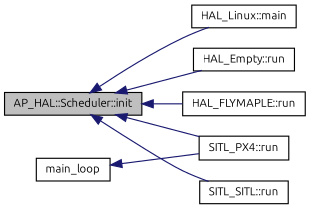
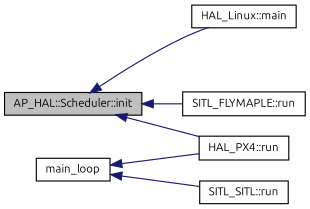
(244, 60) -> none
(244, 104) -> (244, 104)
(244, 148) -> (244, 148)
(151, 152) -> (161, 181)
